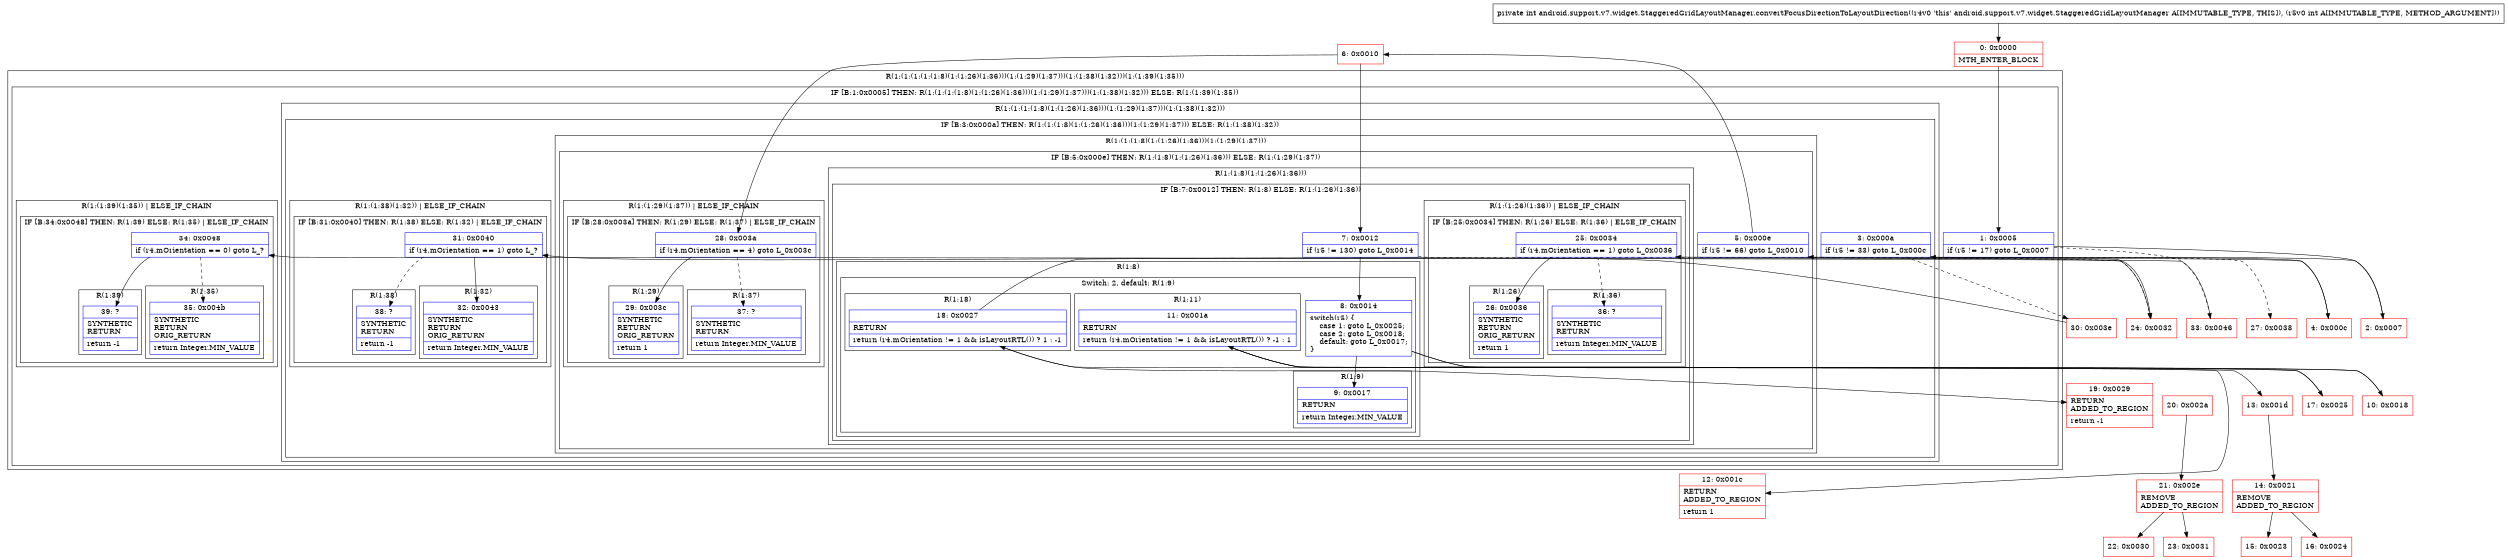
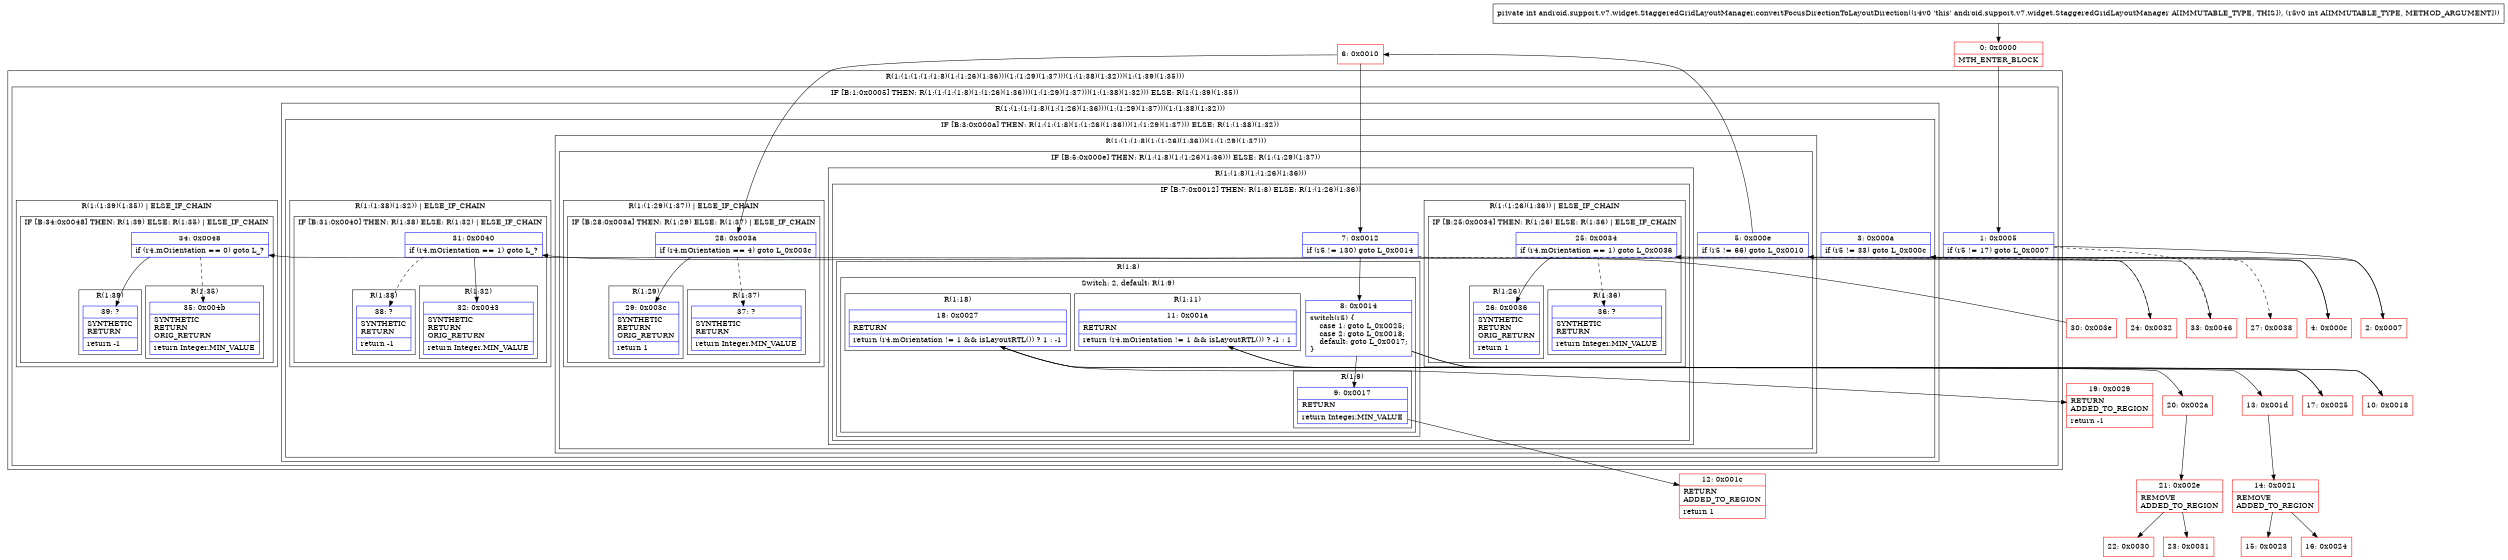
(1575, 258) -> (1593, 368)
(1985, 287) -> none
(2223, 380) -> (1481, 437)
